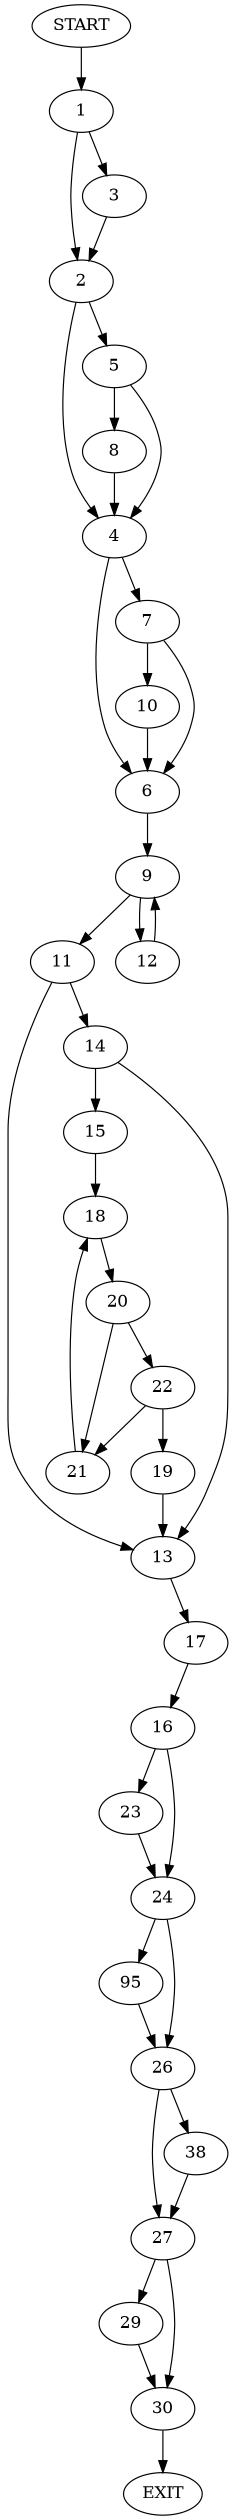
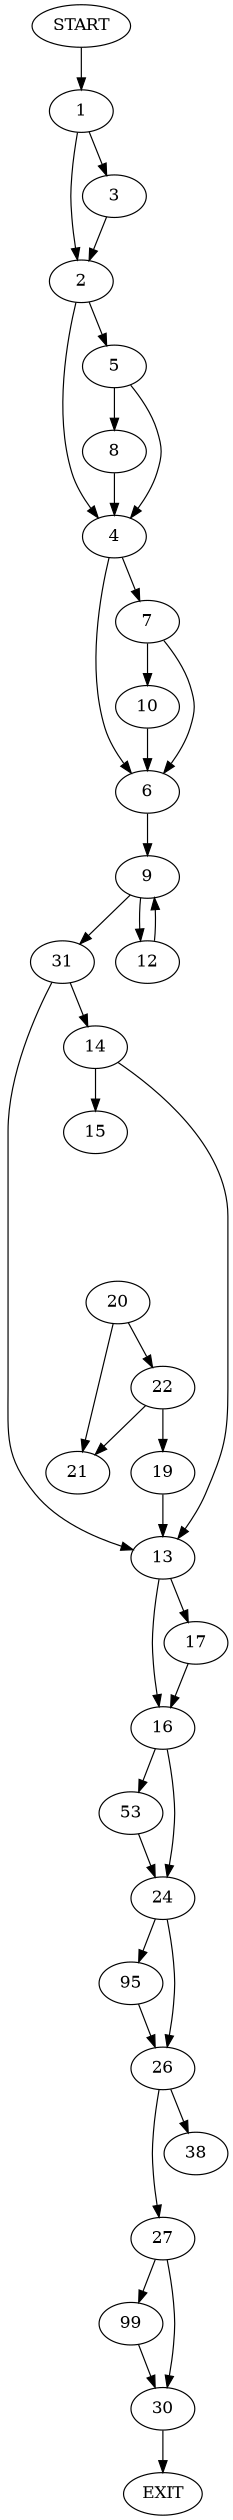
(62, 962) -> (62, 962)
(96, 1217) -> none
none -> (152, 1637)
(131, 1813) -> (131, 1813)
(182, 2191) -> none
(131, 2324) -> (131, 2324)
